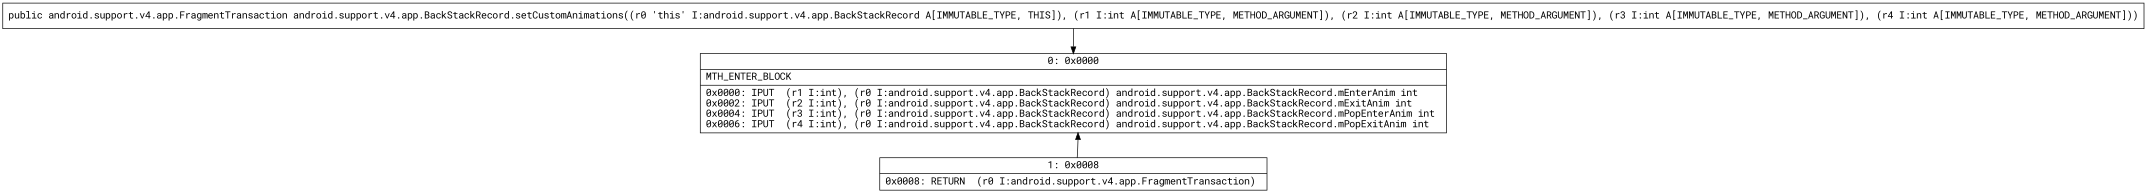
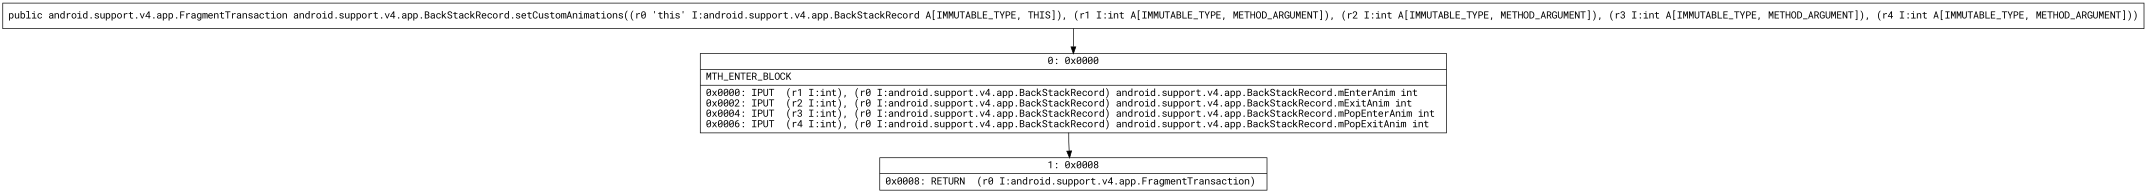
(1078, 149) -> (1069, 142)
